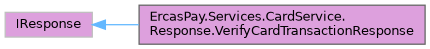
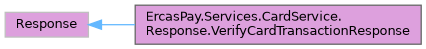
(49, 25) -> (47, 25)
